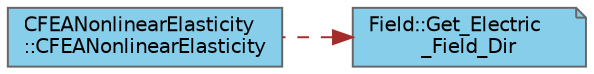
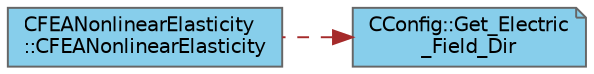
(469, 37) -> (469, 37)
